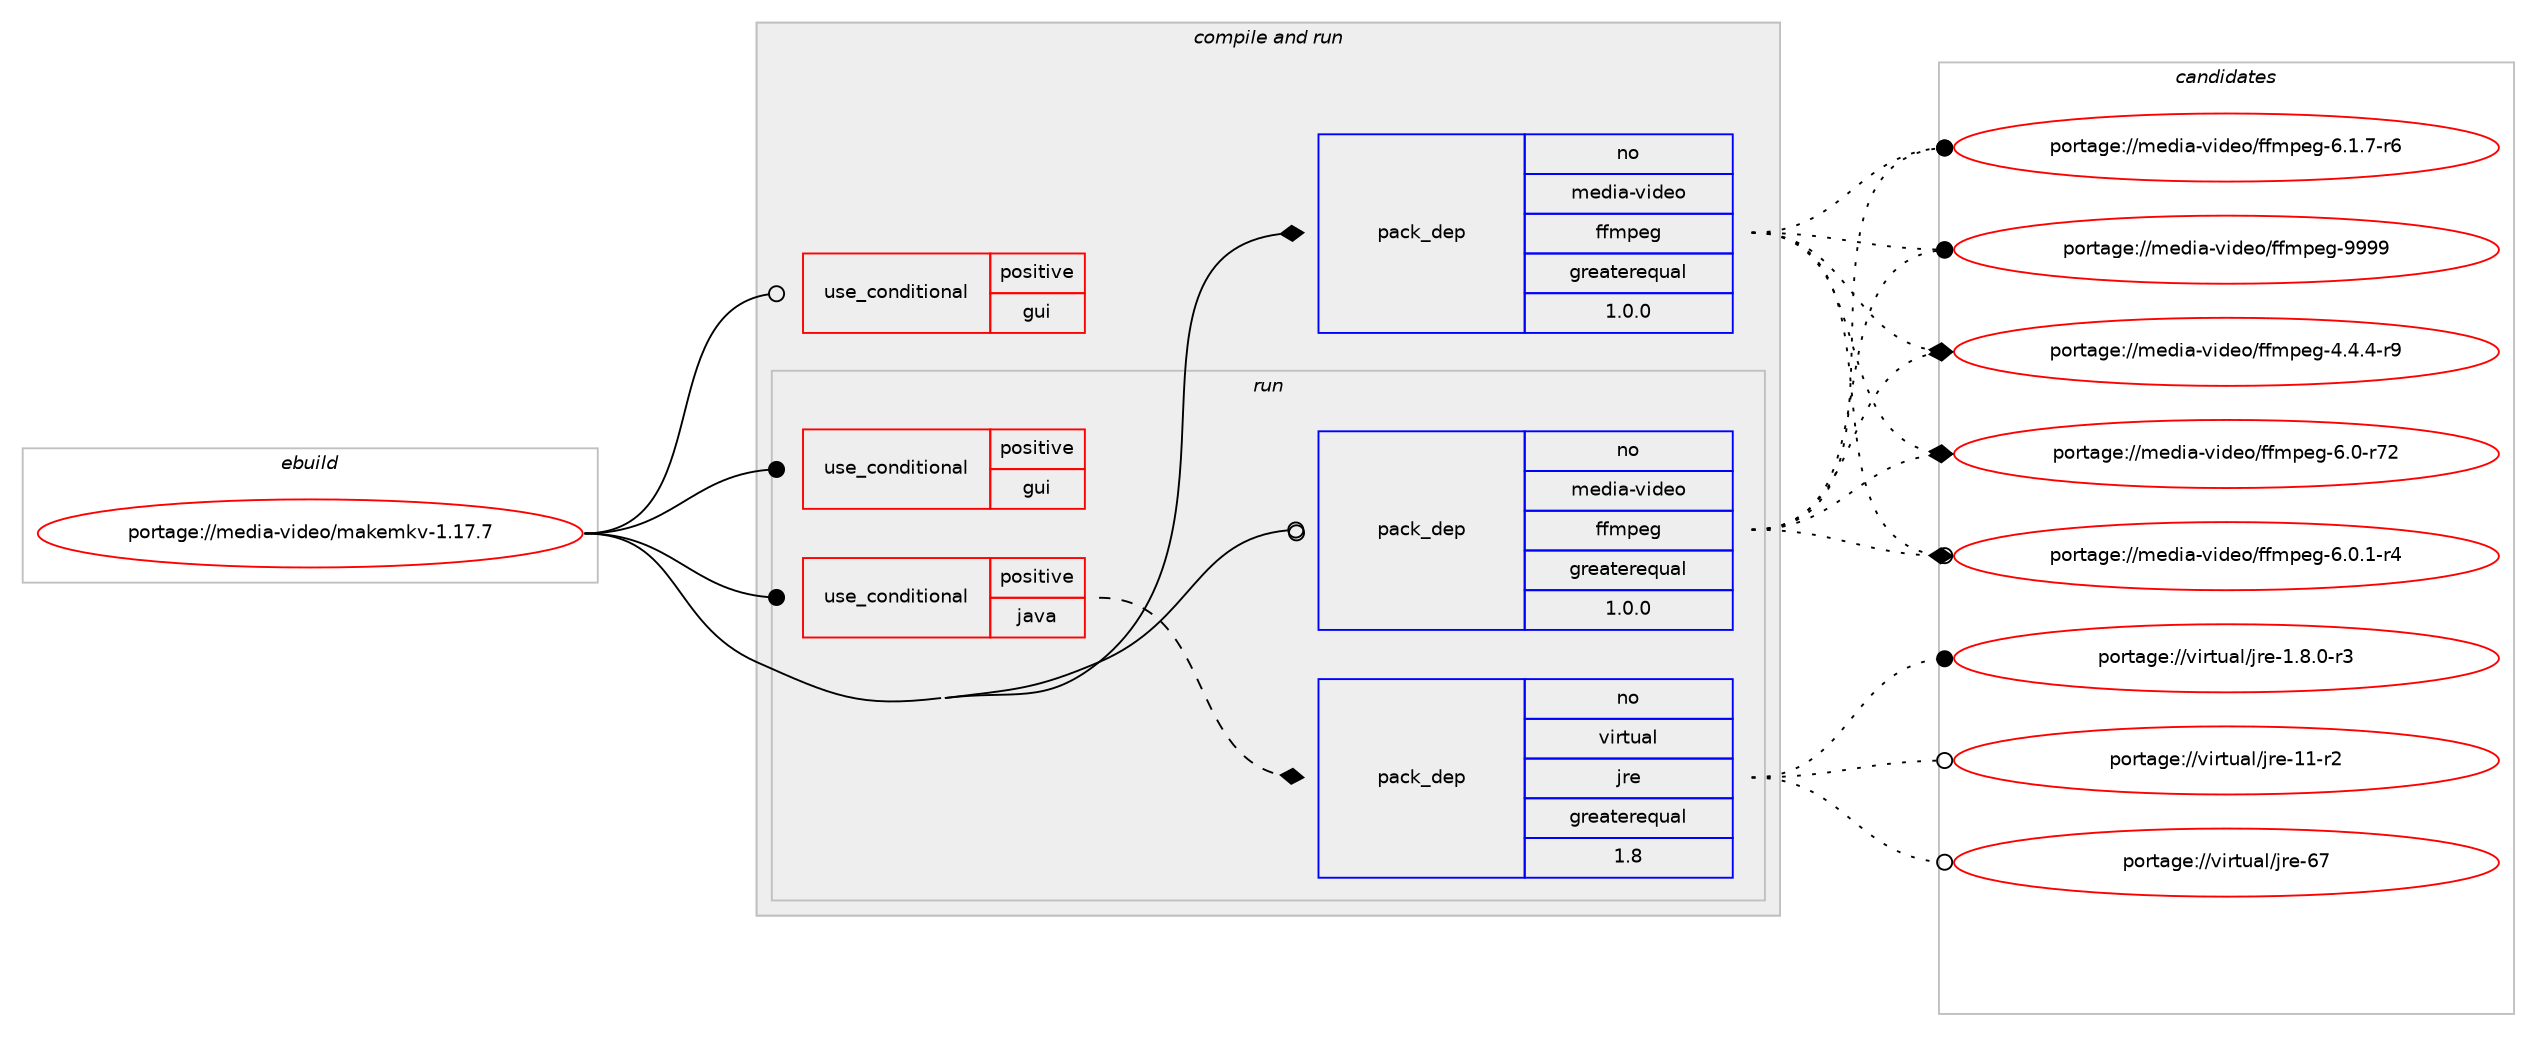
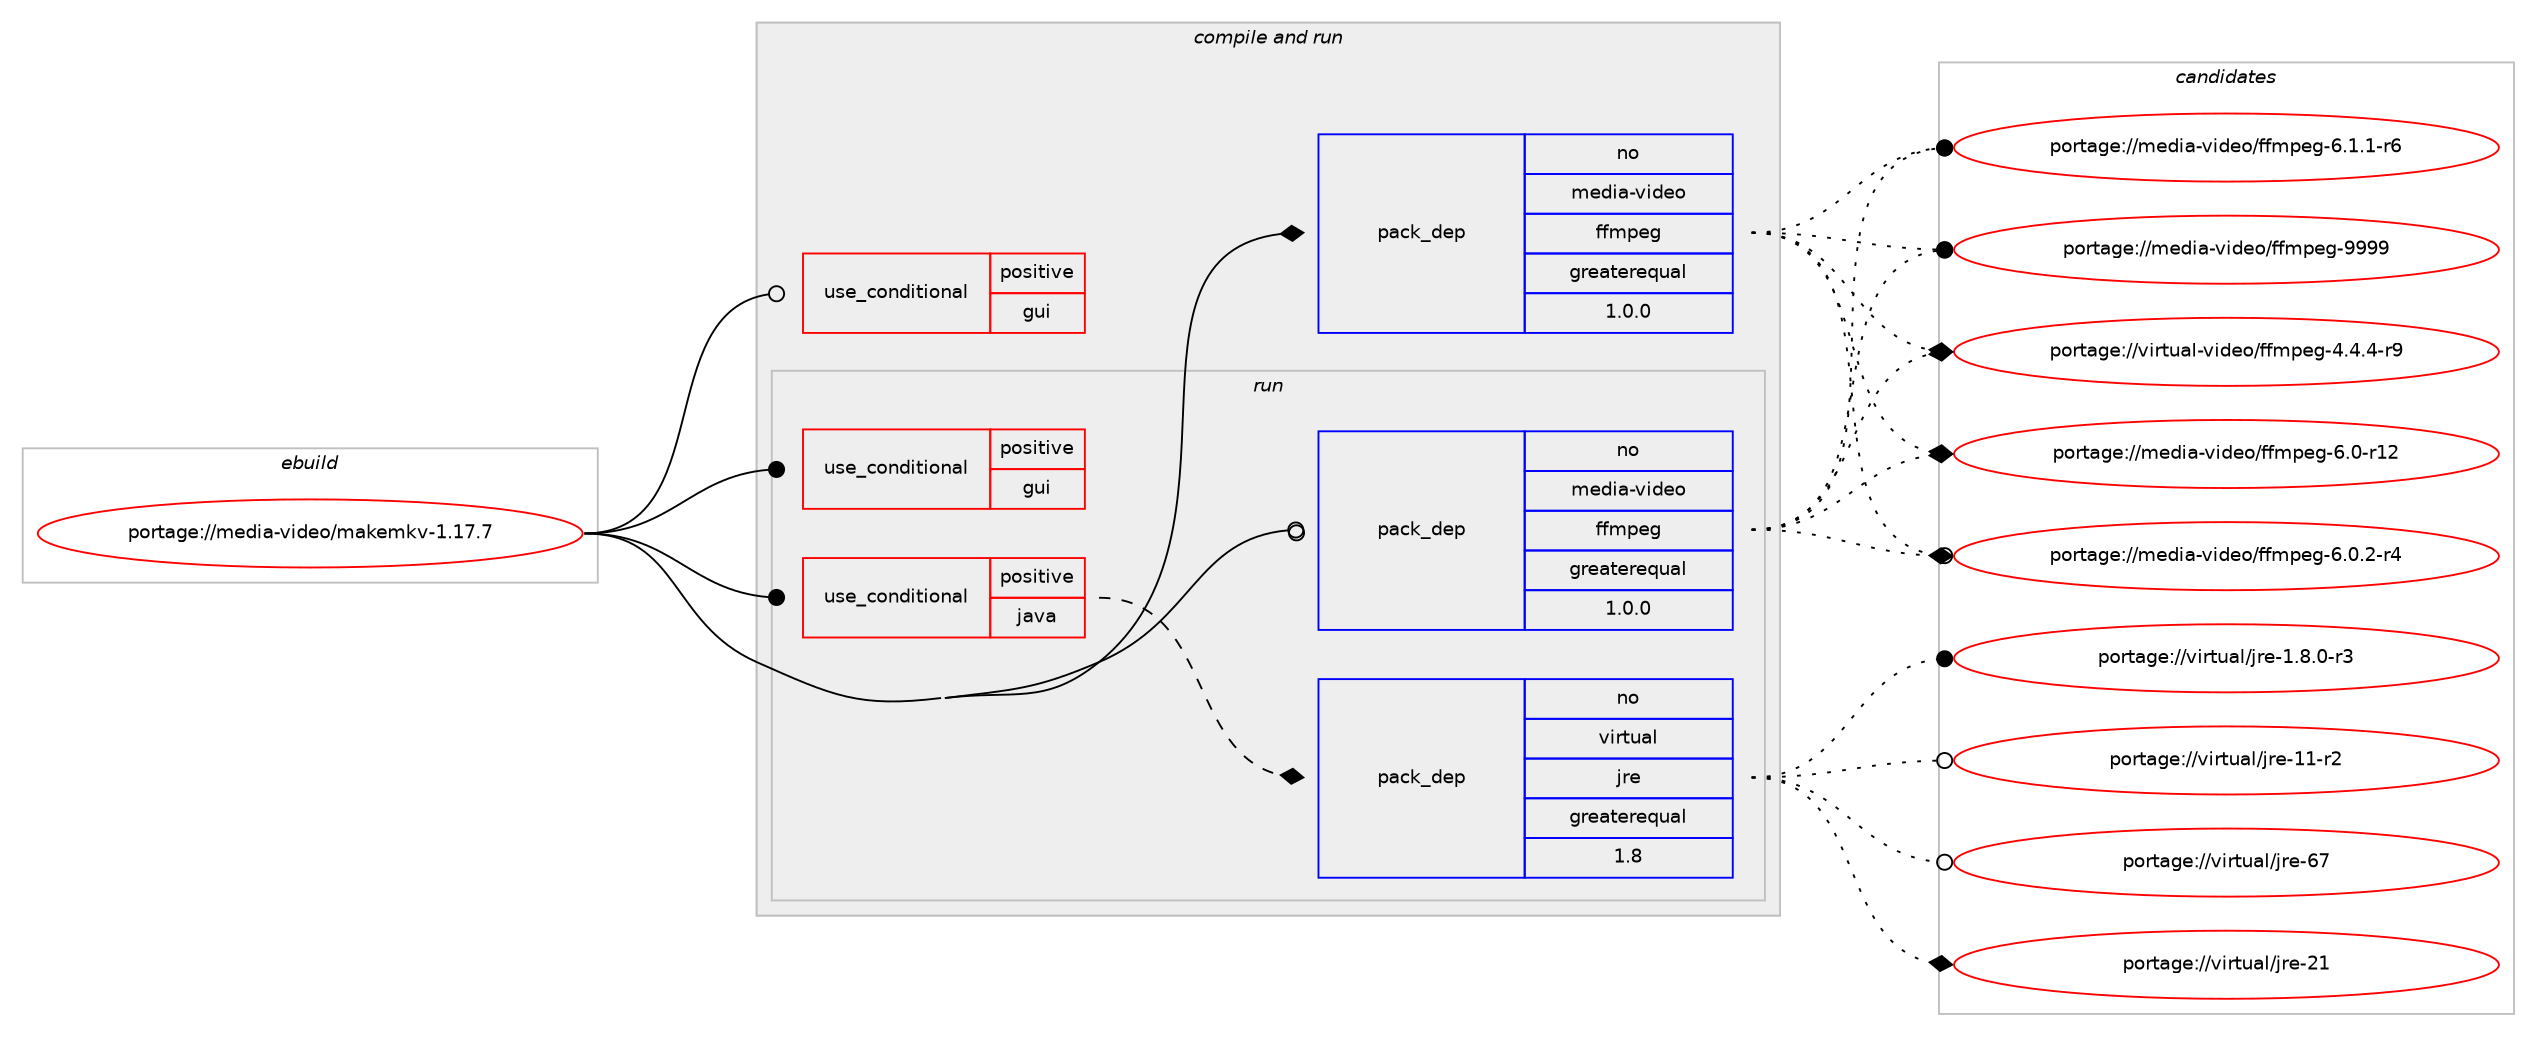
(2226, 148) -> (2226, 148)
(2226, 352) -> (2226, 352)
(2226, 454) -> (2226, 454)
(2226, 556) -> (2226, 556)
none -> (2226, 965)
